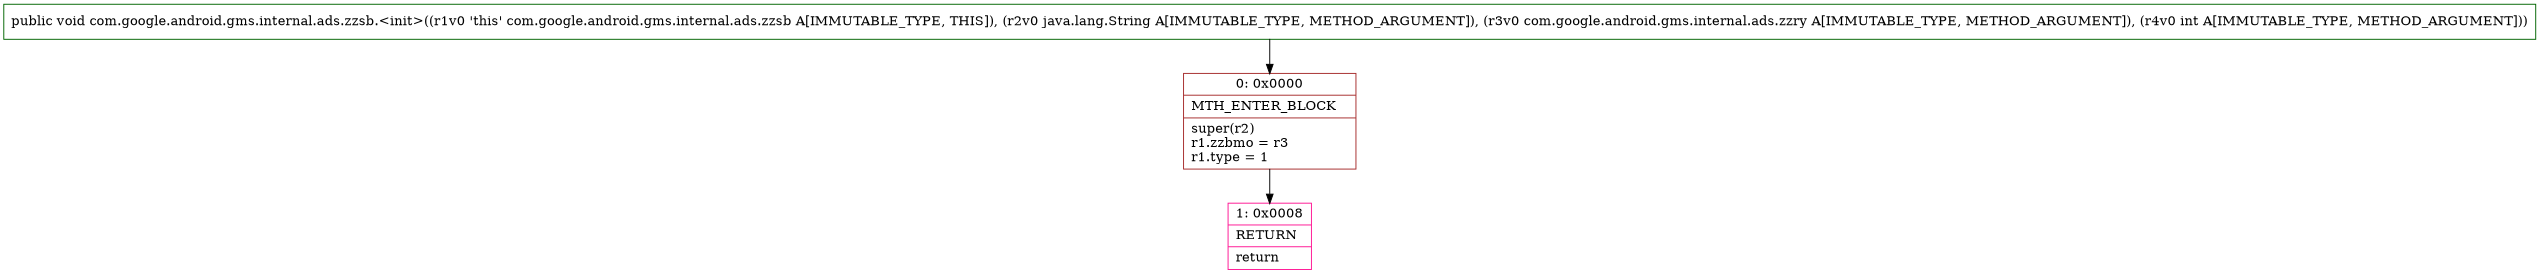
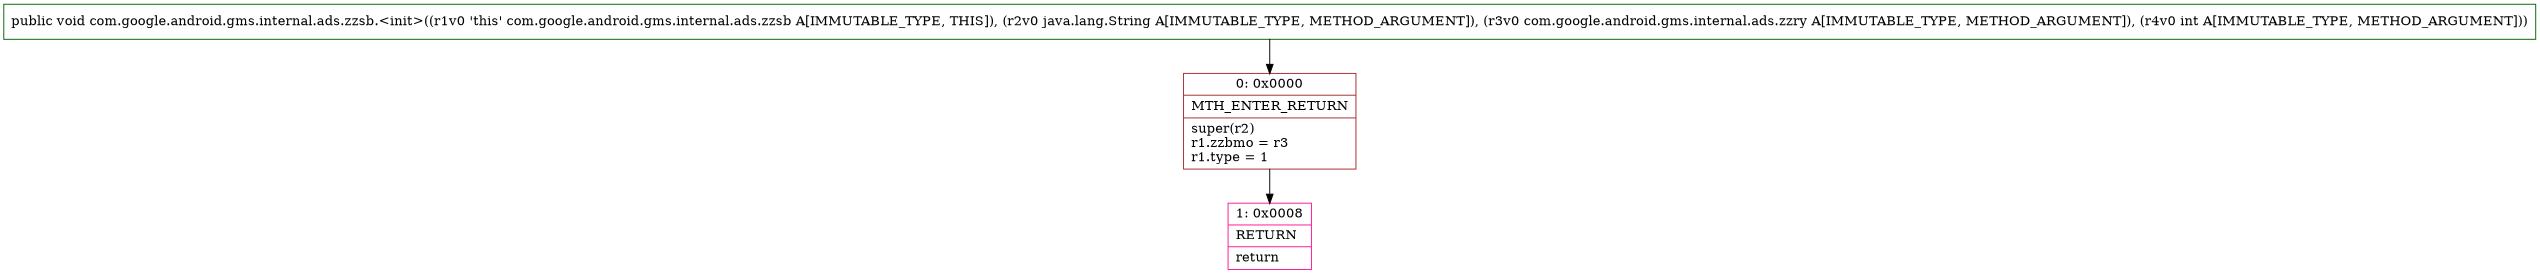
(1264, 106) -> (1270, 106)
